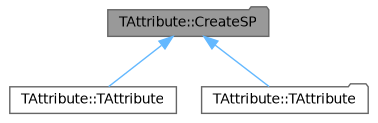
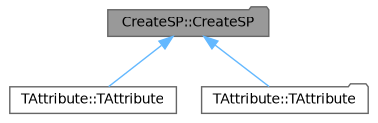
(188, 23) -> (188, 23)
